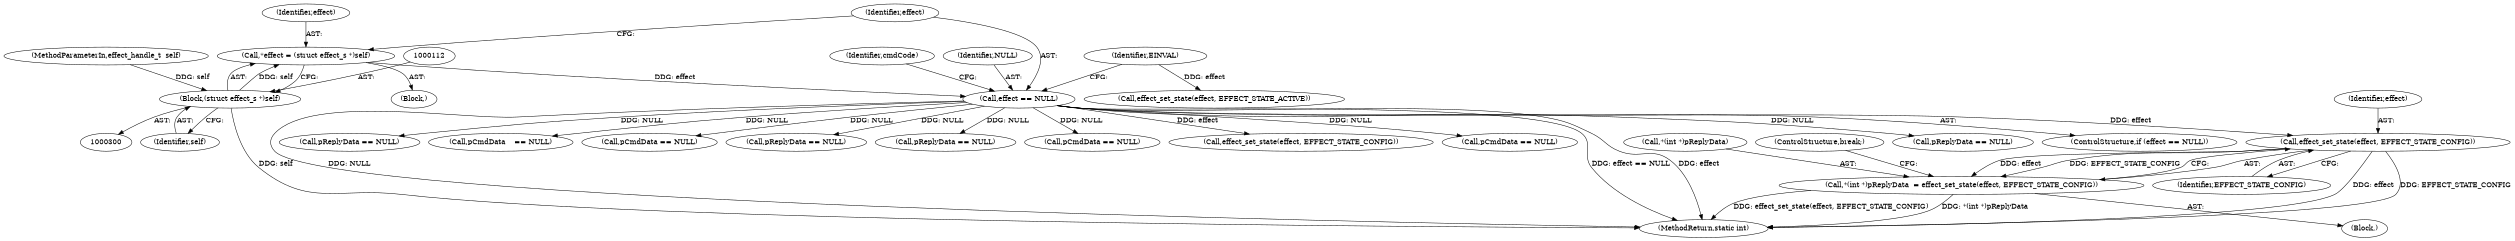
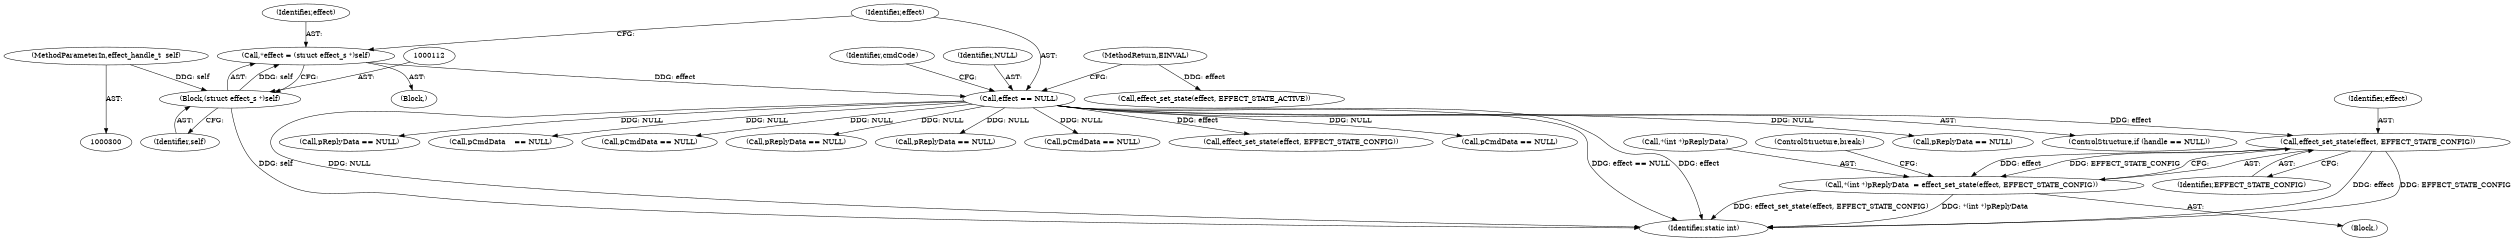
(1145, 56) -> (1145, 56)
(156, 116) -> (106, 97)
(2140, 142) -> (2140, 142)
(1704, 229) -> (1704, 229)
